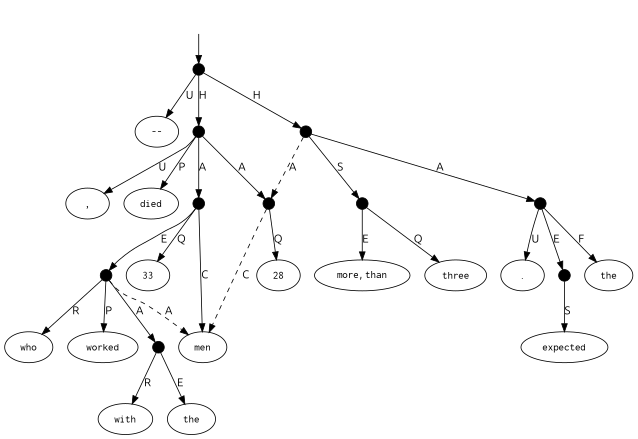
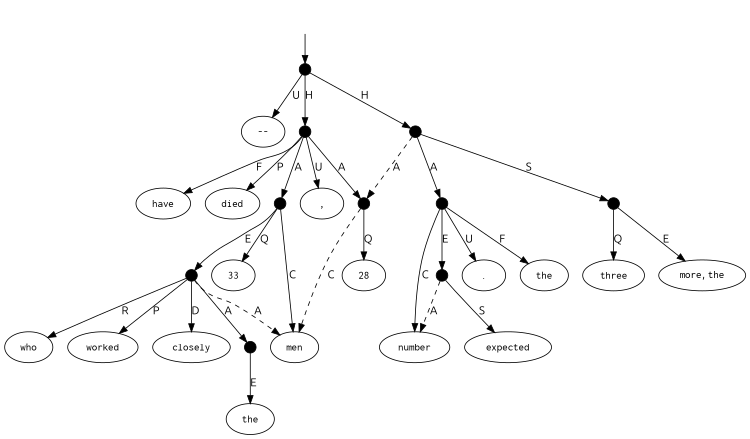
none -> (163, 204)
(376, 275) -> (716, 275)
none -> (191, 347)
none -> (415, 347)
(125, 419) -> none
